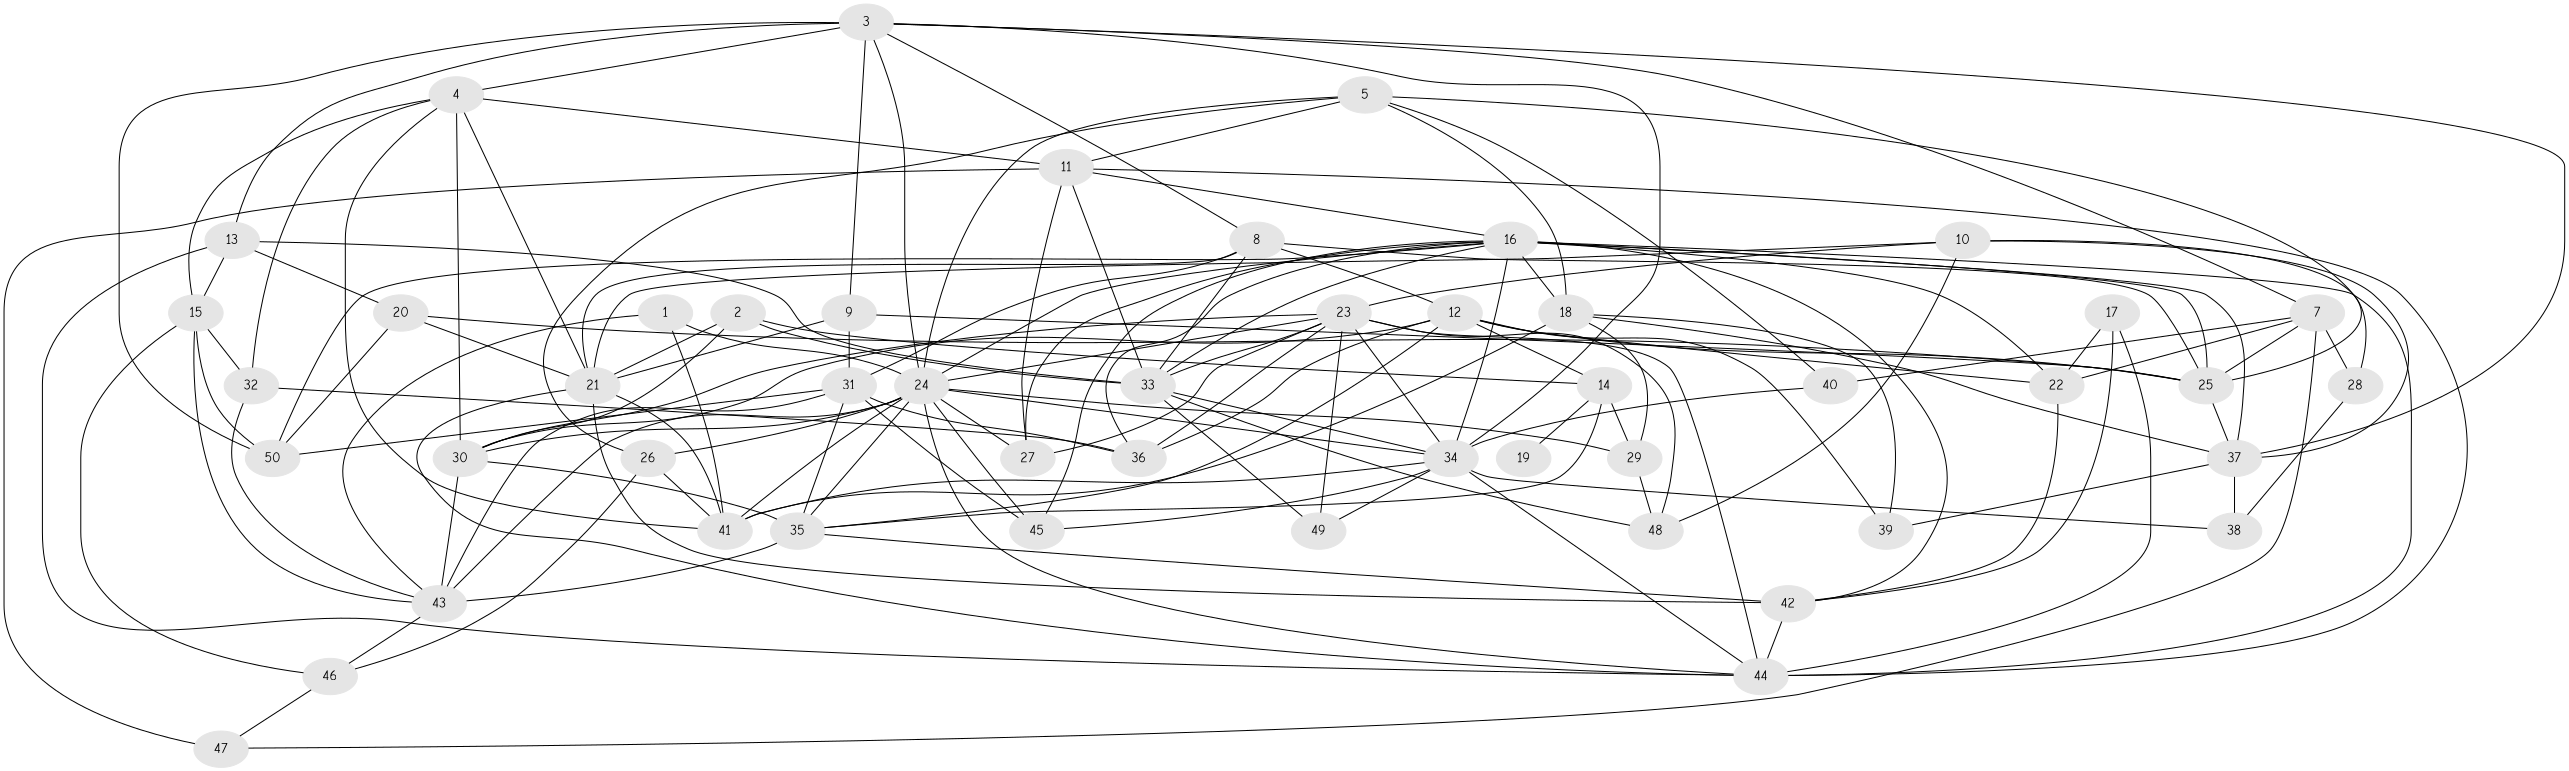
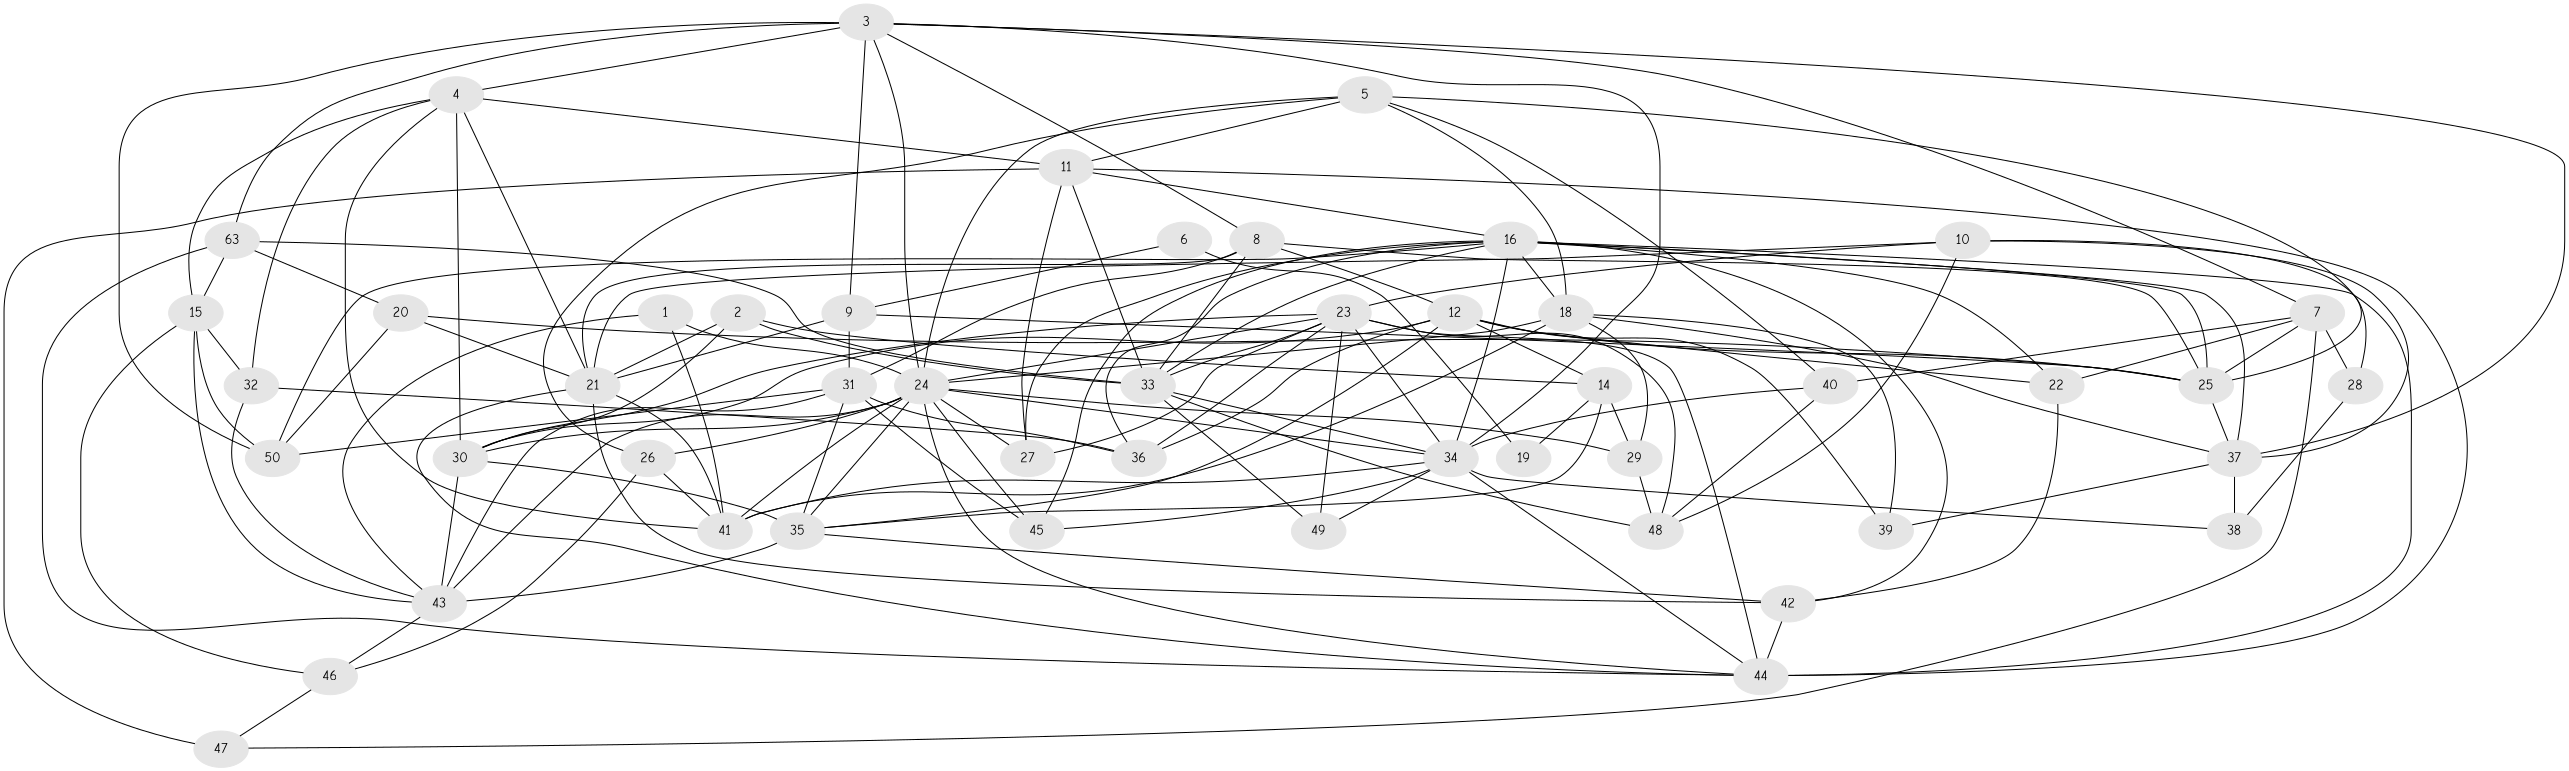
(232, 240) -> (232, 240)
none -> (1184, 240)
(1202, 272) -> (1275, 352)
(2112, 313) -> none
none -> (1743, 459)
